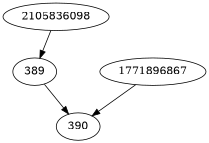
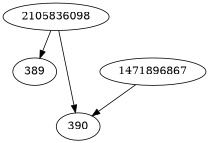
(153, 72) -> (153, 72)
(54, 96) -> (66, 68)
